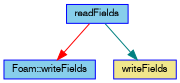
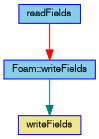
(118, 38) -> (50, 92)
